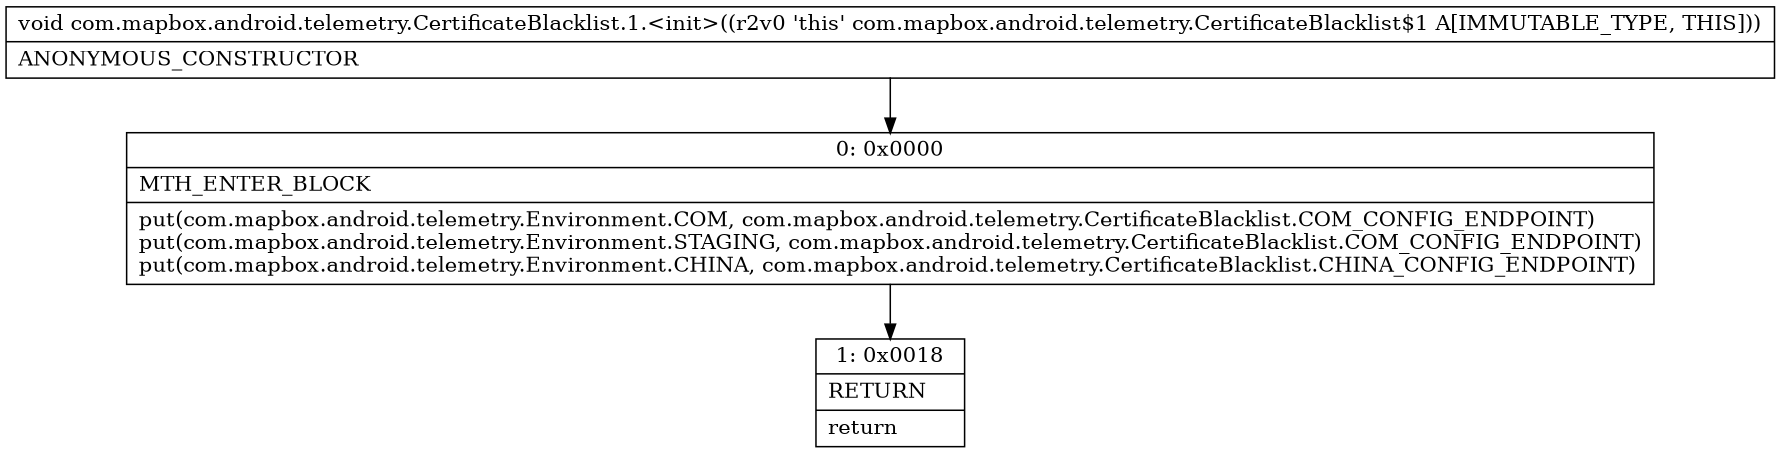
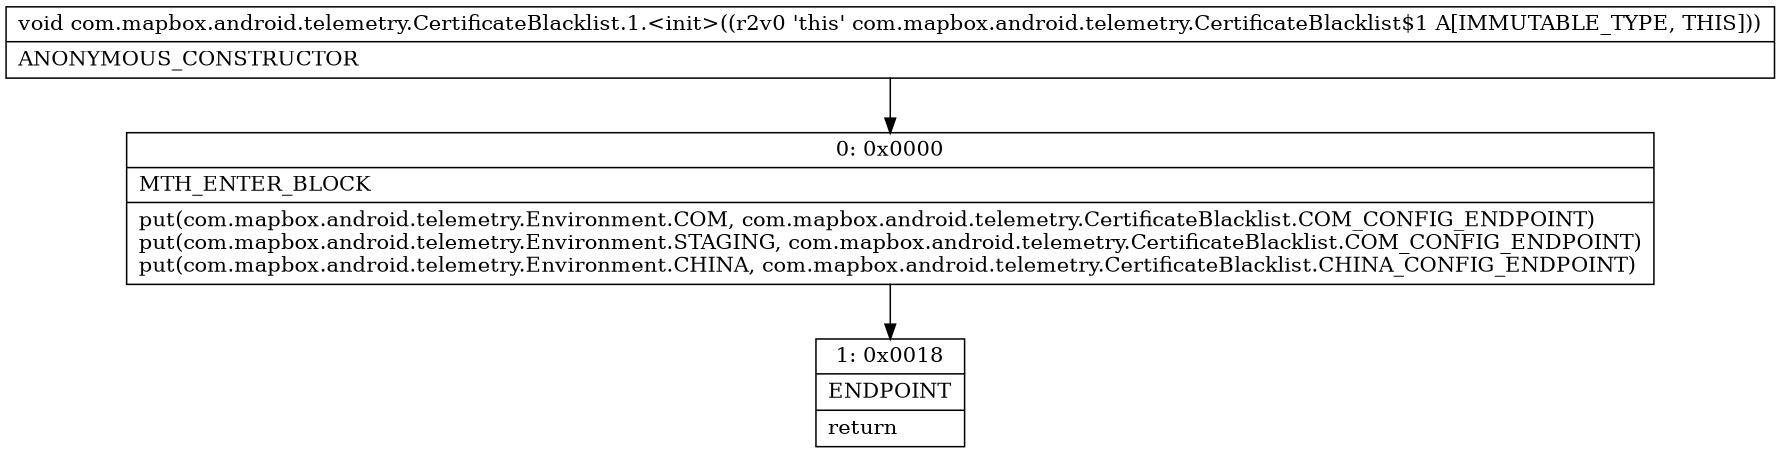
(877, 391) -> (890, 391)
